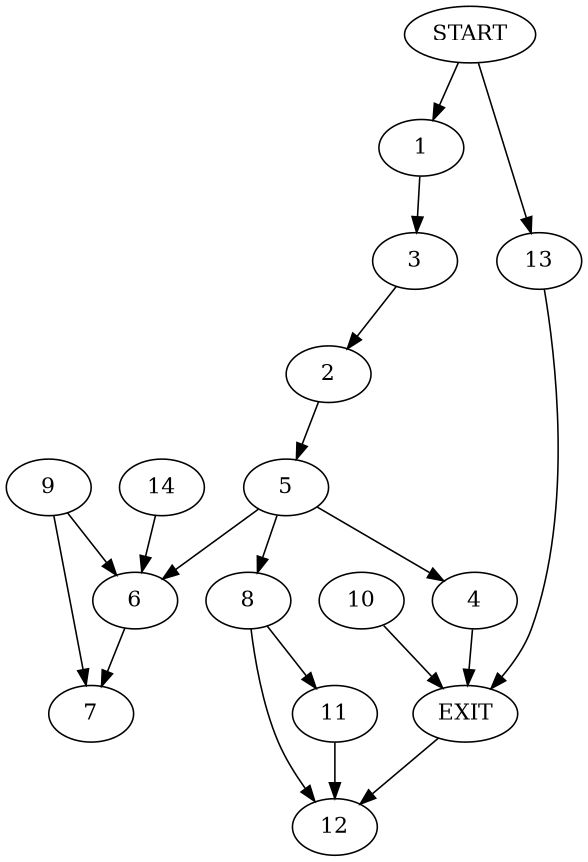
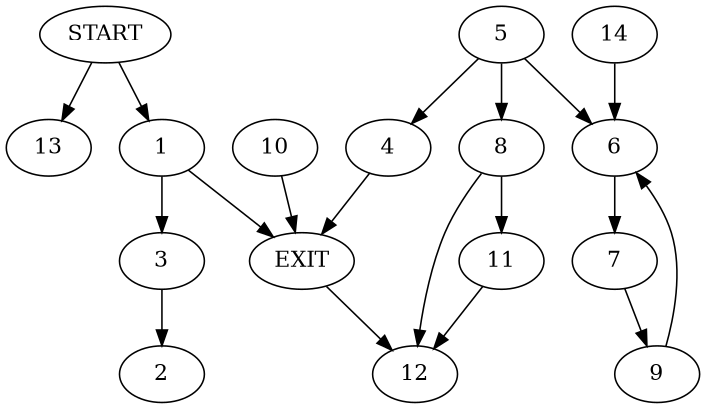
(310, 423) -> none
(557, 488) -> (225, 199)
(68, 593) -> (633, 310)
